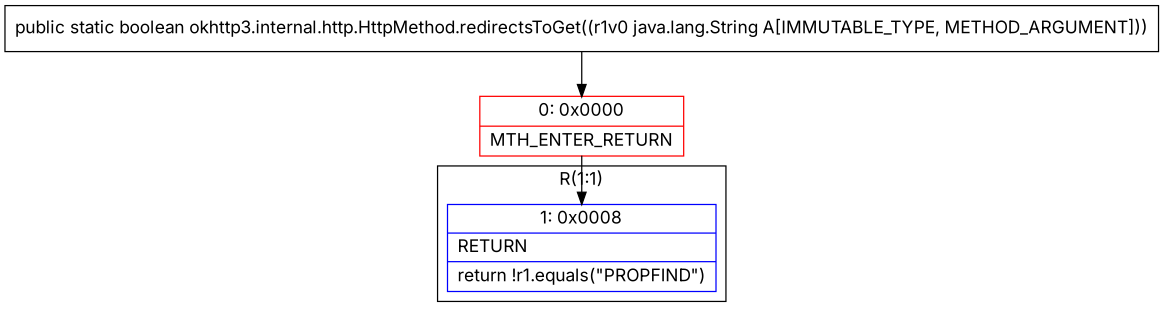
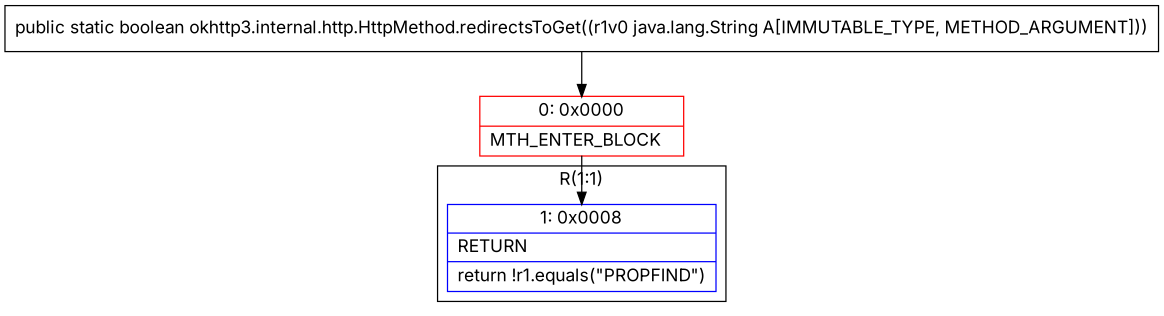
(582, 140) -> (576, 140)
